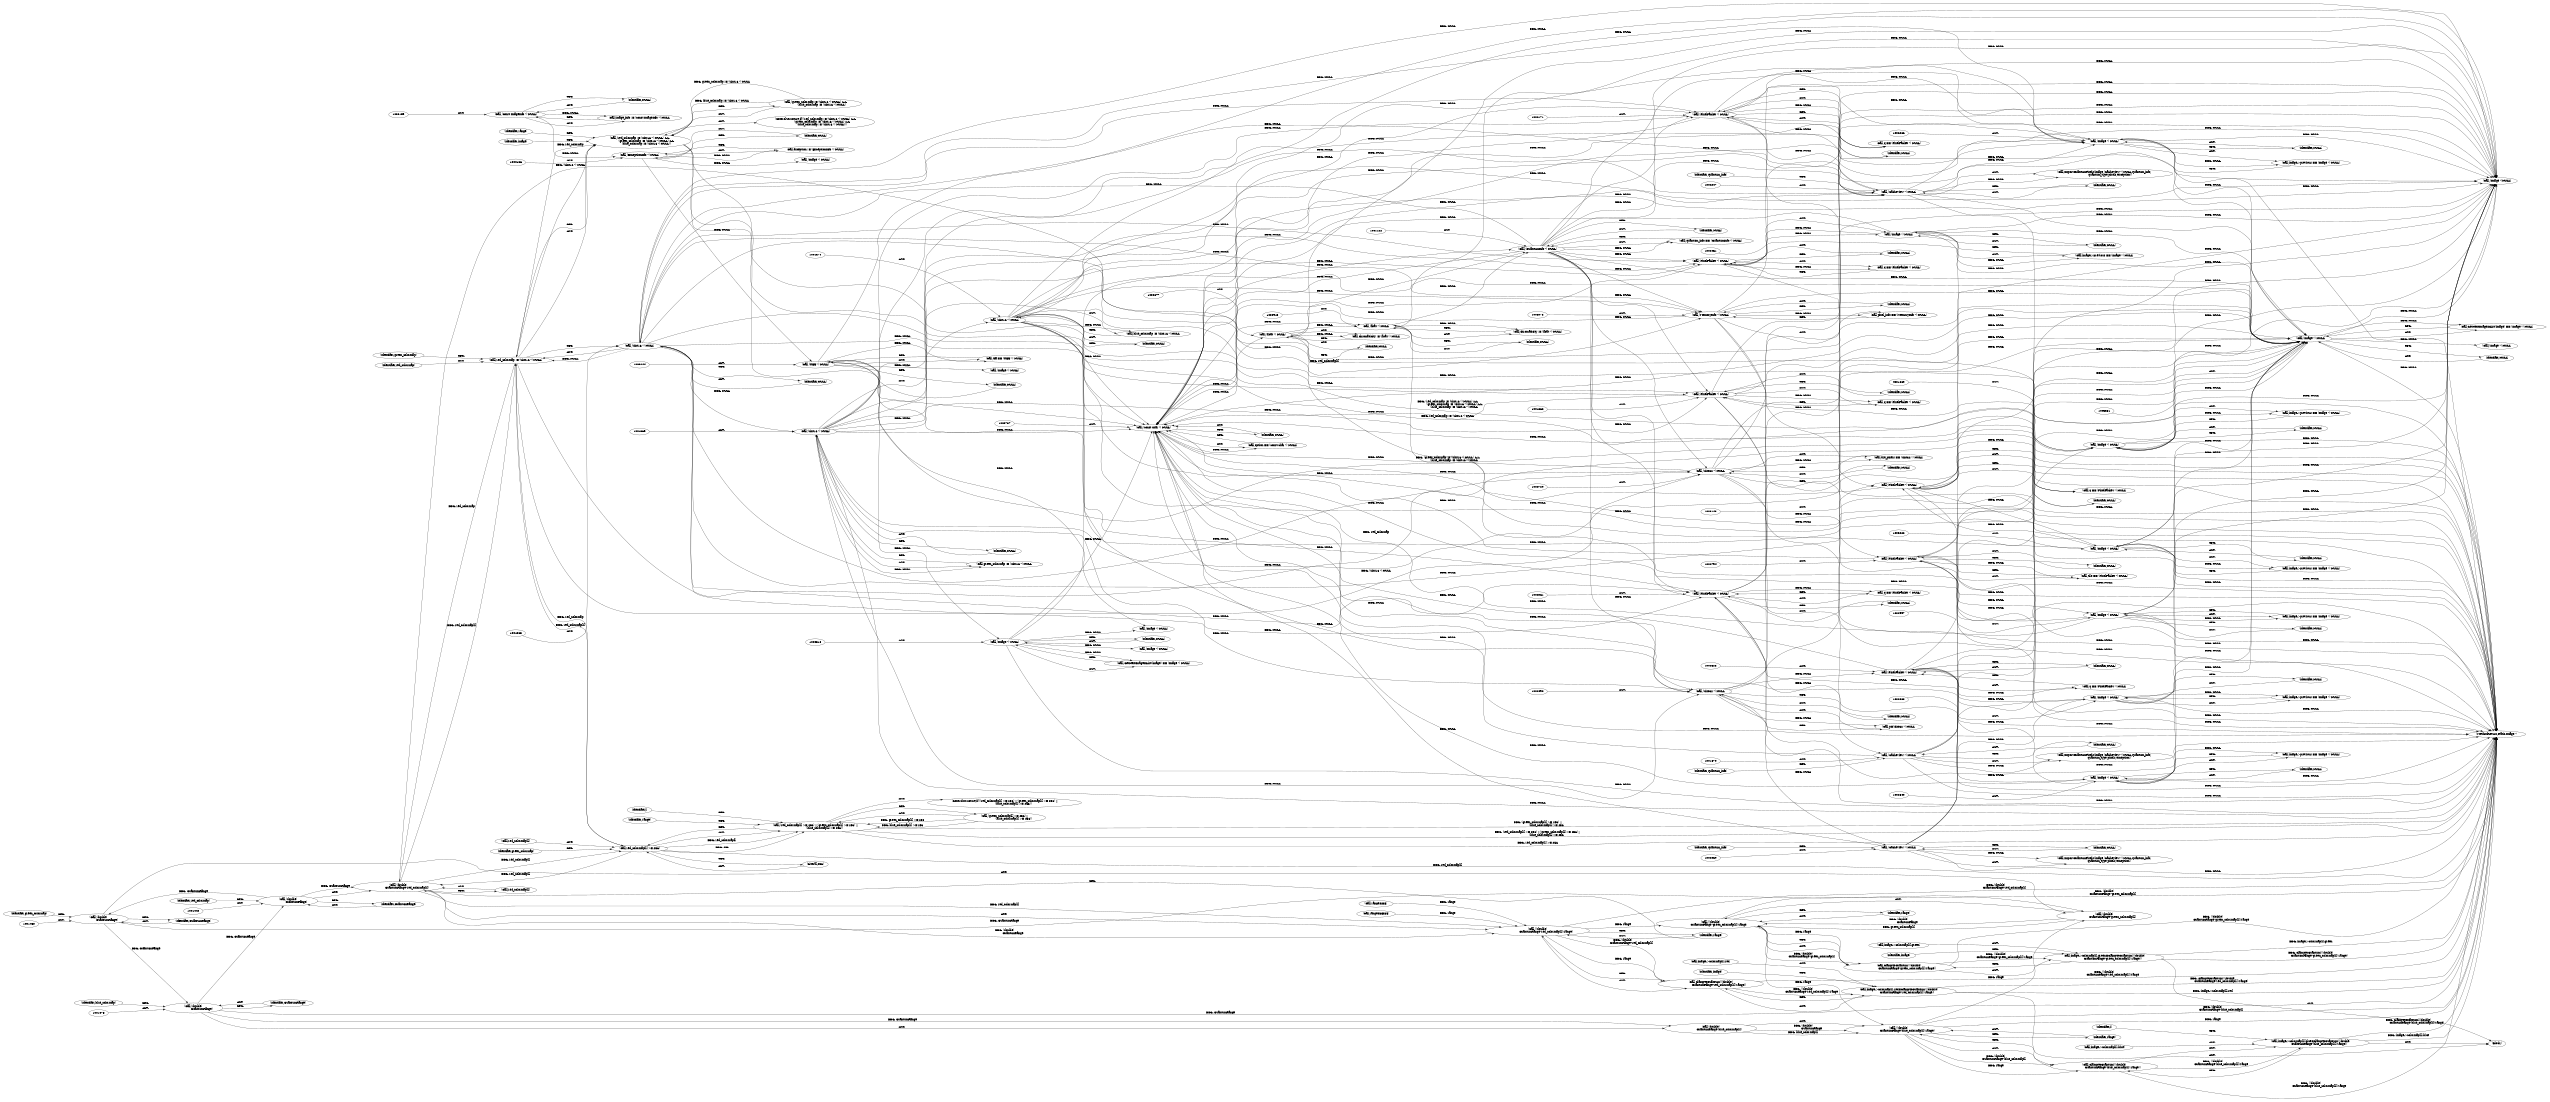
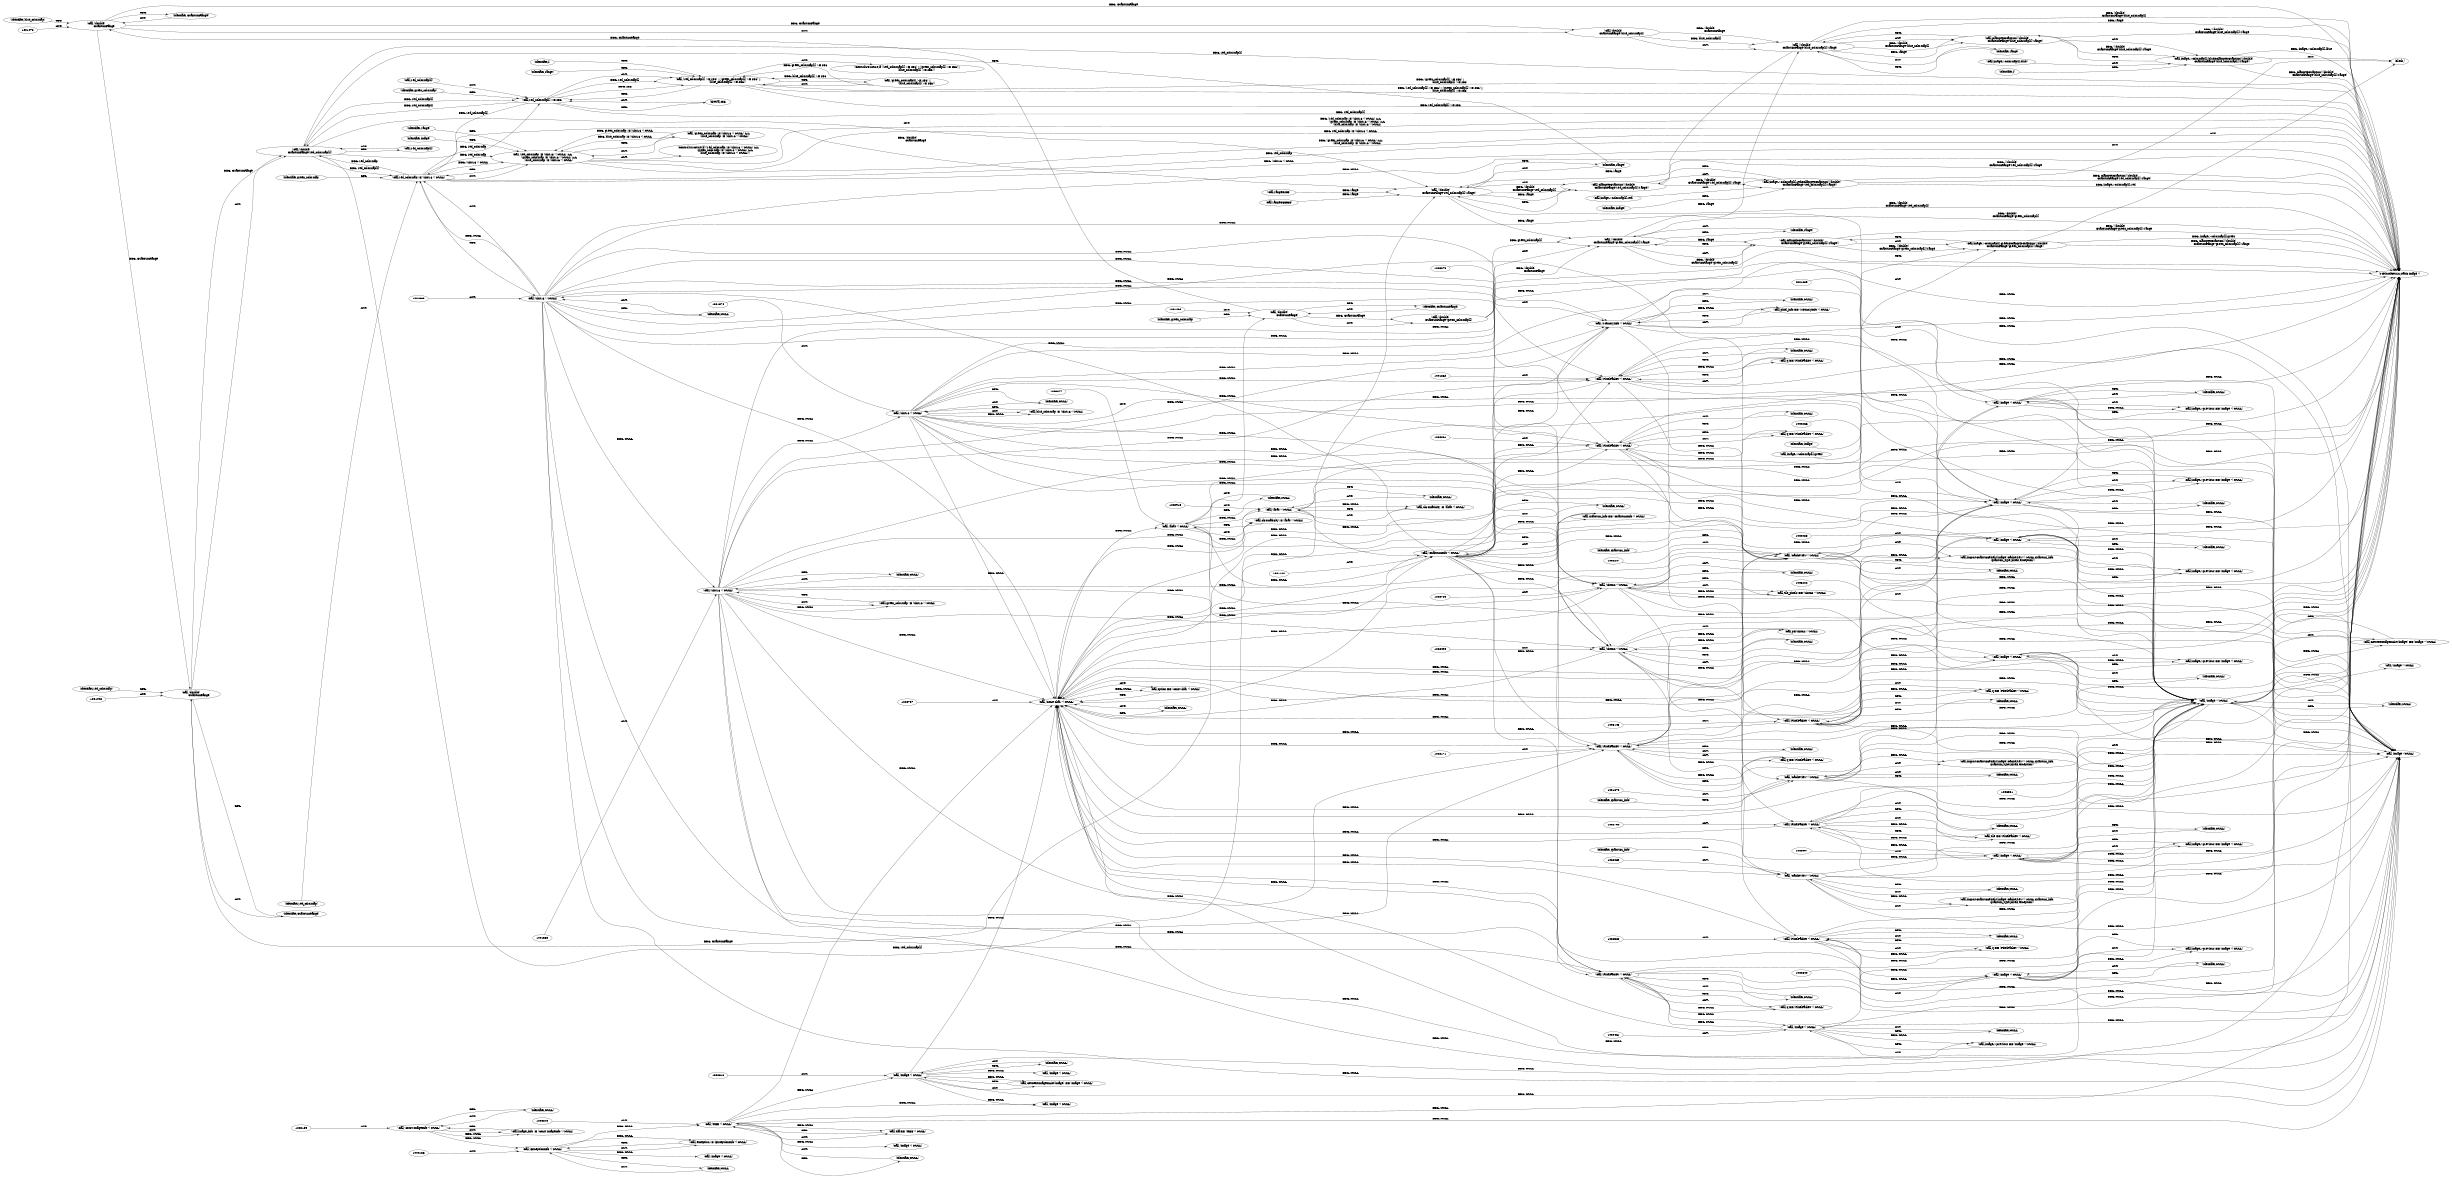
(2014, 989) -> (1654, 175)
